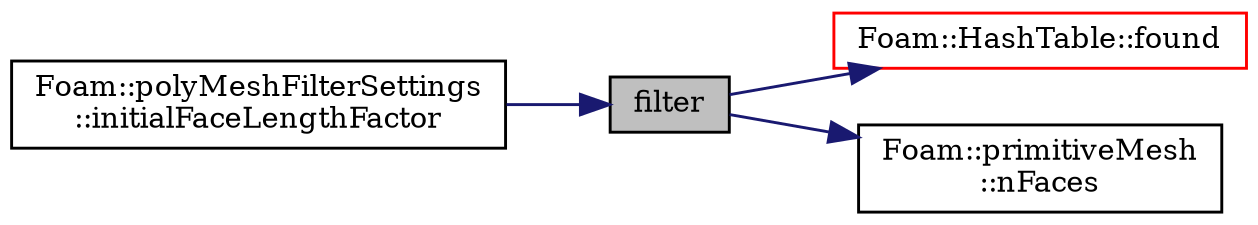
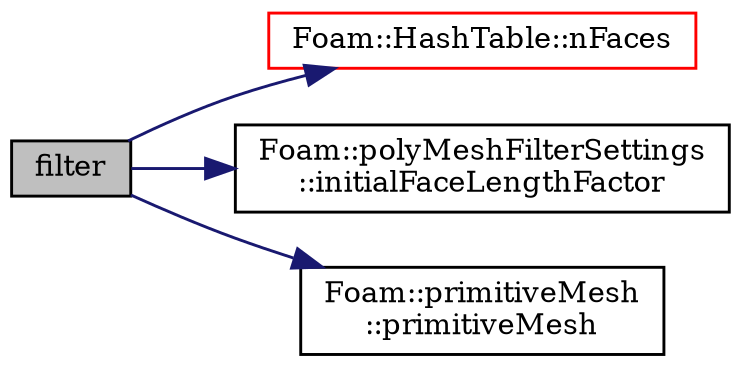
(1040, 41) -> (482, 41)
(543, 105) -> (168, 169)
(1040, 169) -> (482, 311)
